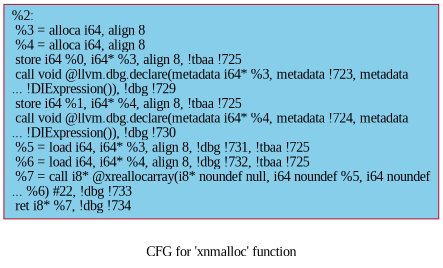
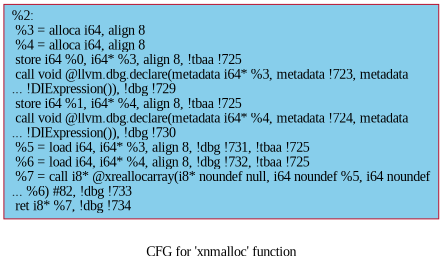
(72, 192) -> (72, 192)
